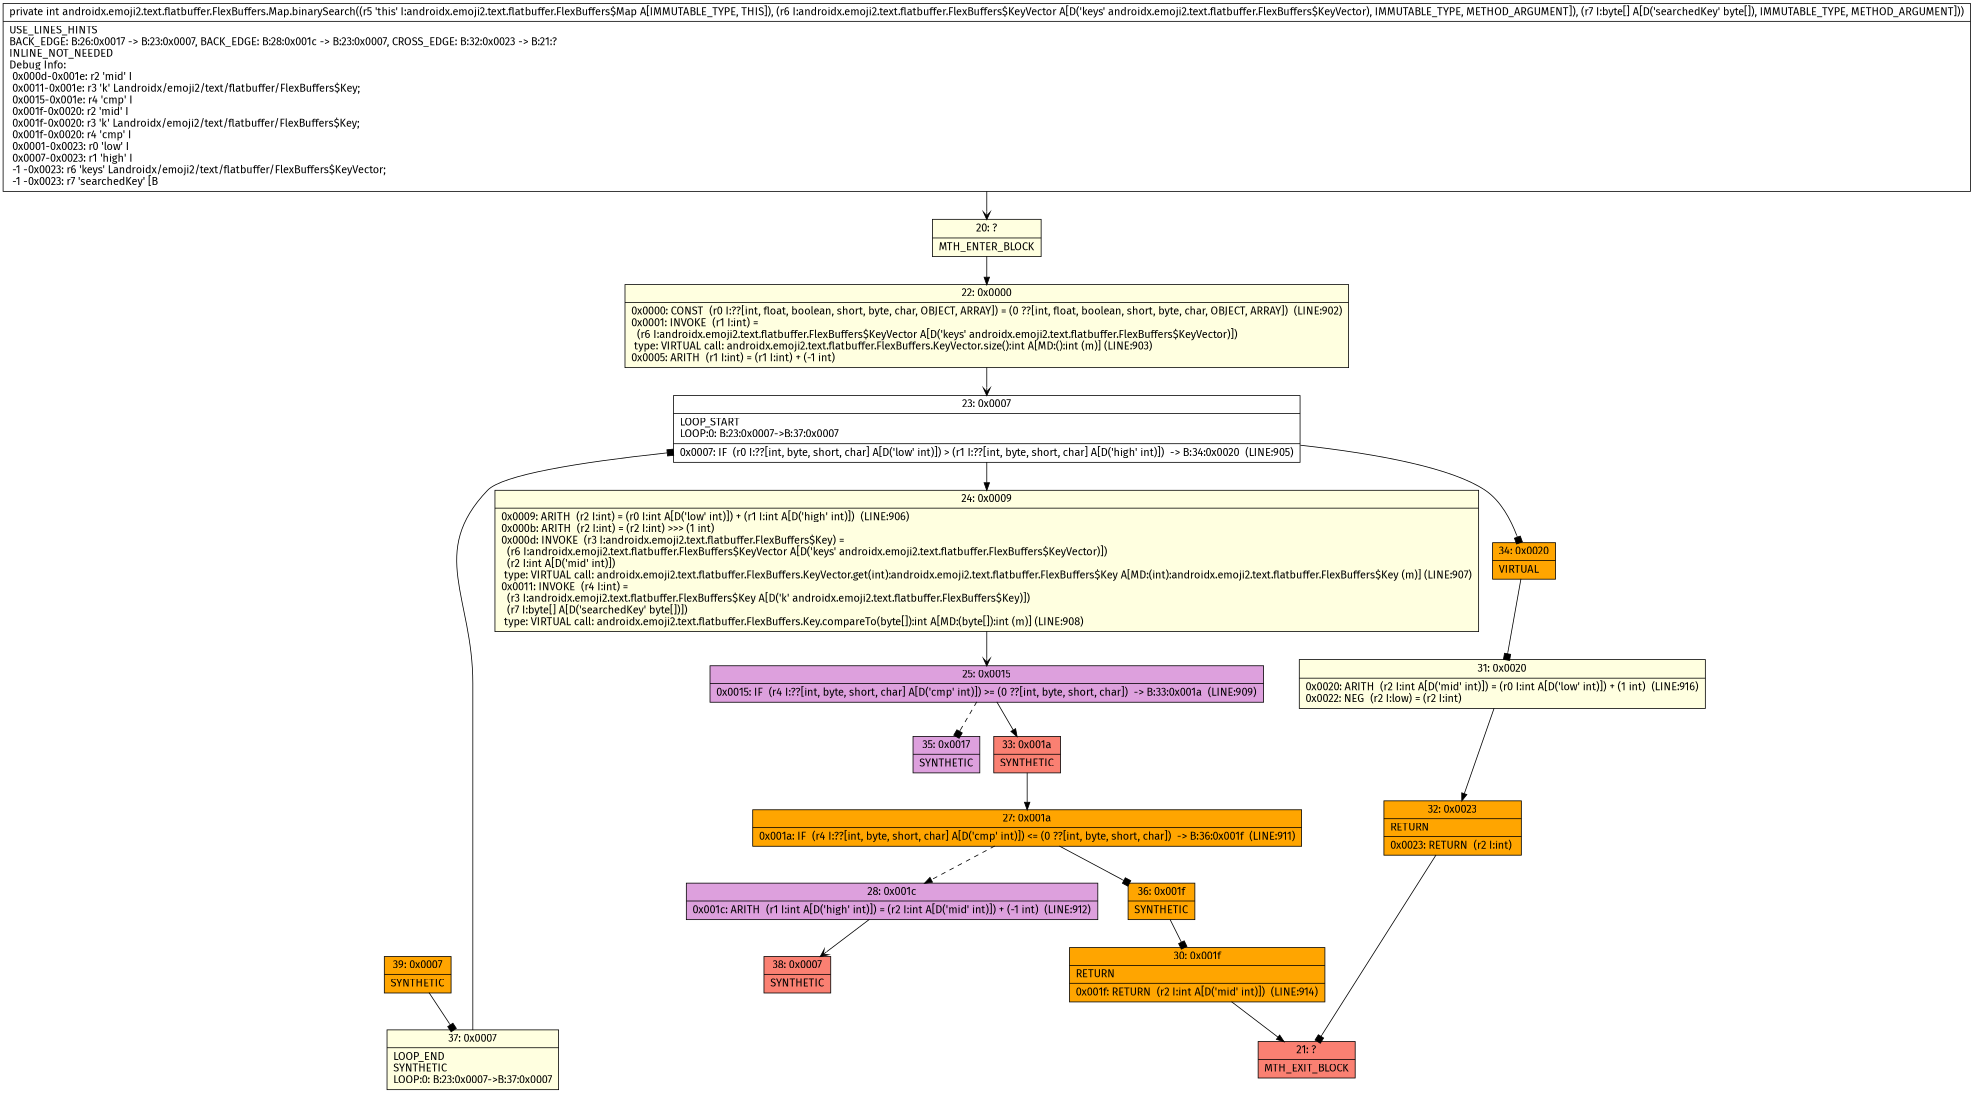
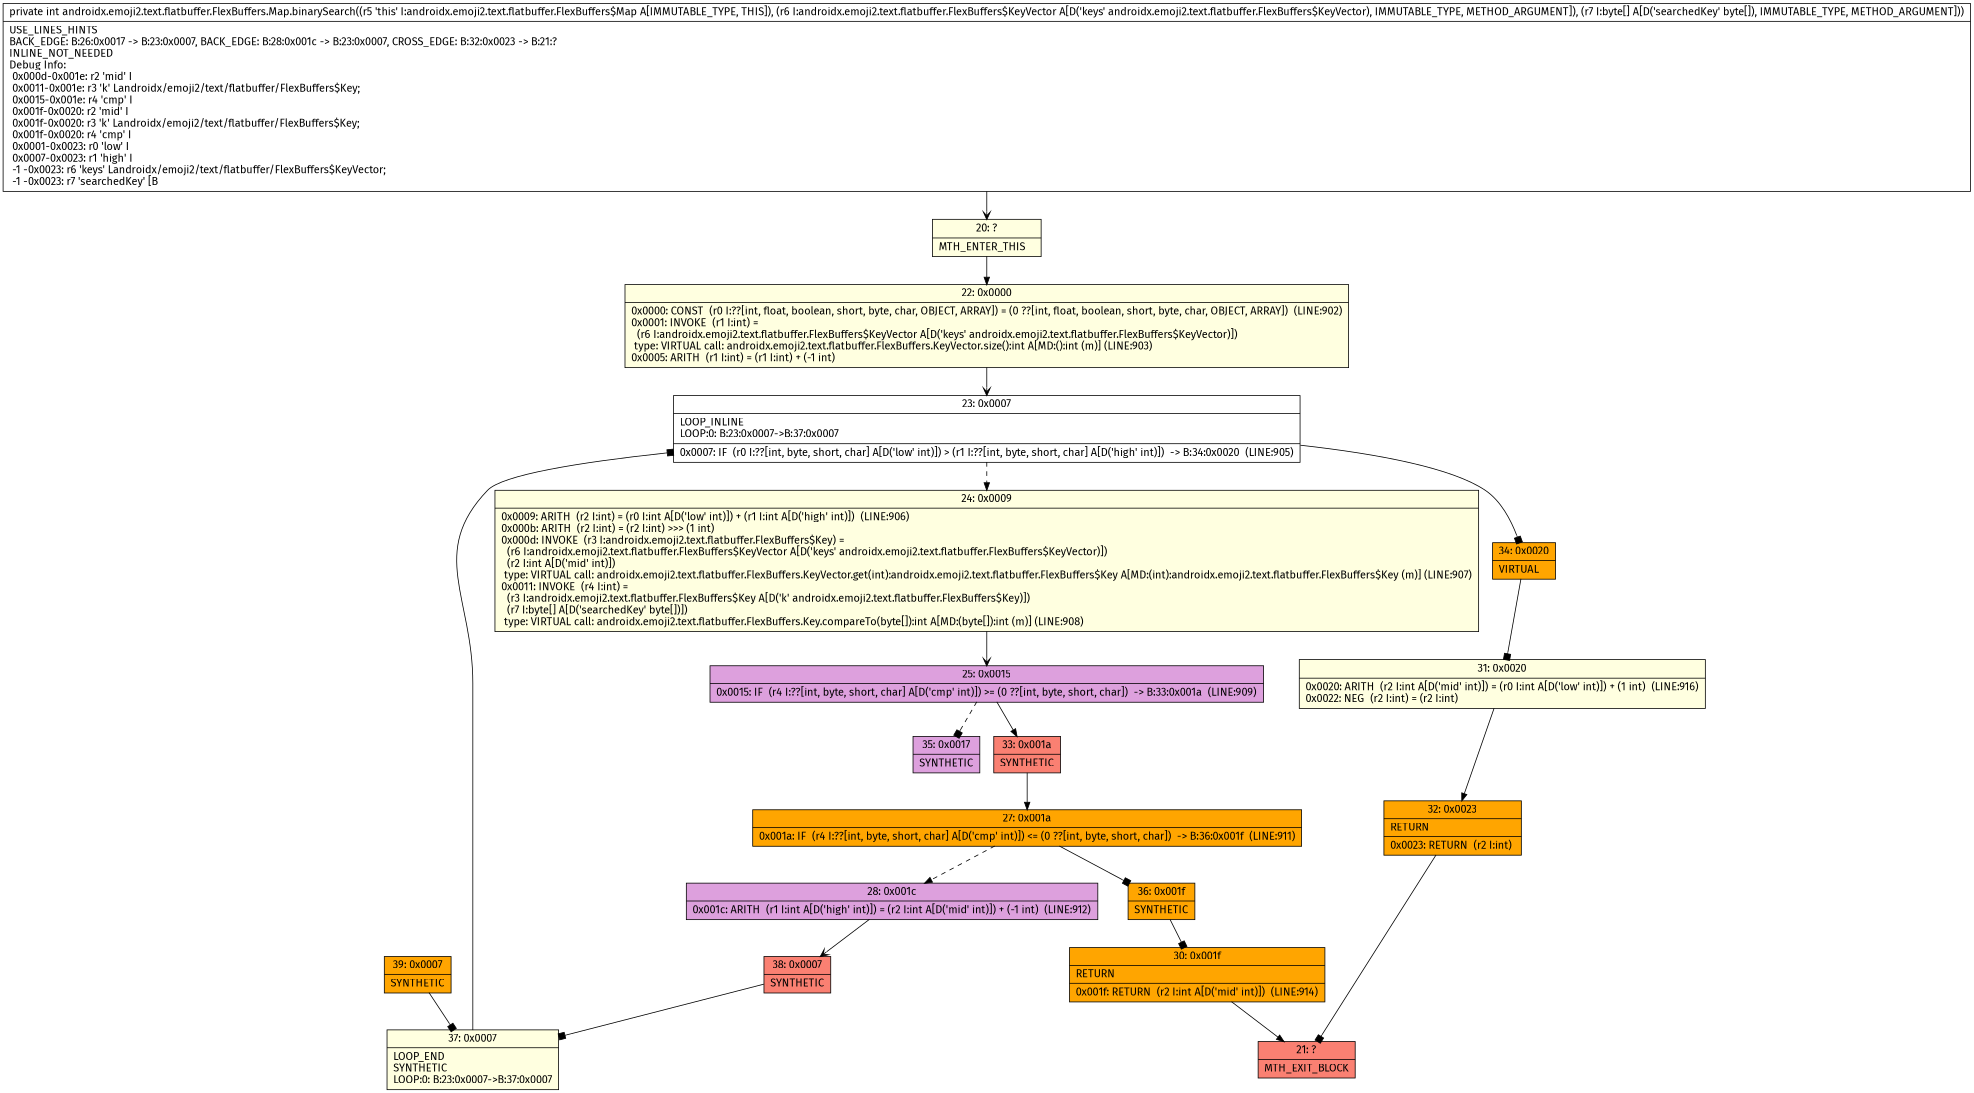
(987, 247) -> (982, 247)
(710, 422) -> (712, 422)
(987, 472) -> (987, 472)
(1385, 699) -> (1384, 699)
none -> (665, 1010)
